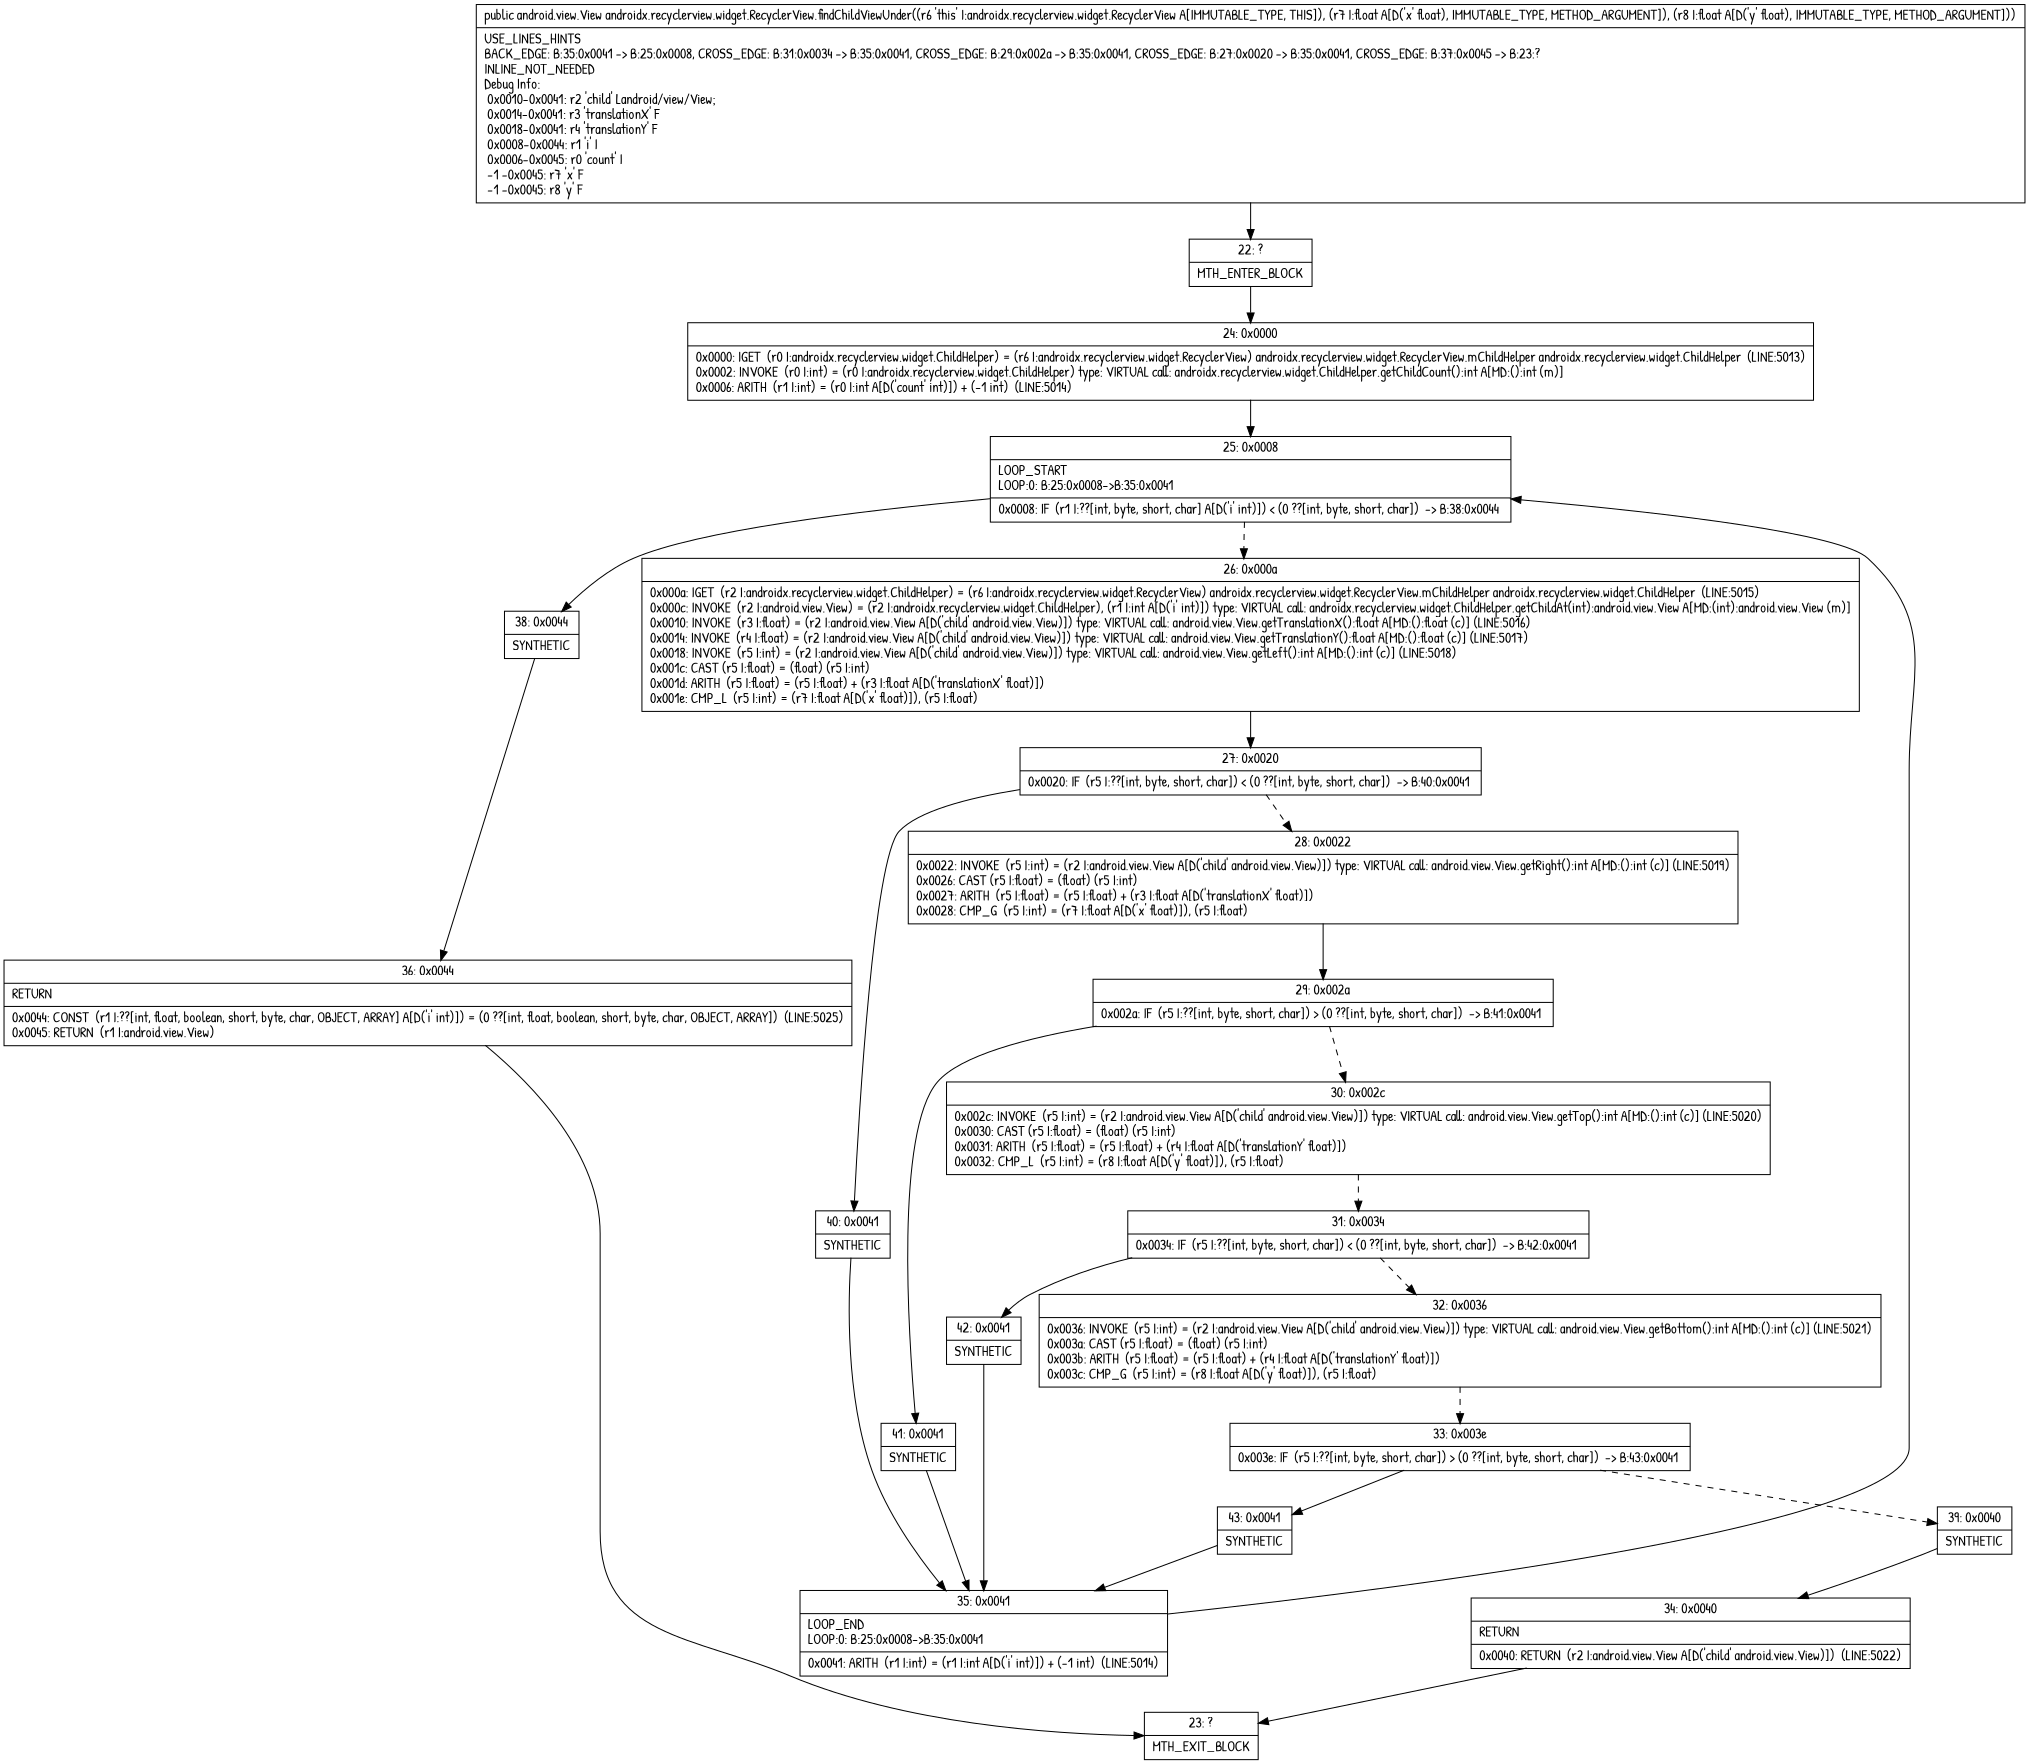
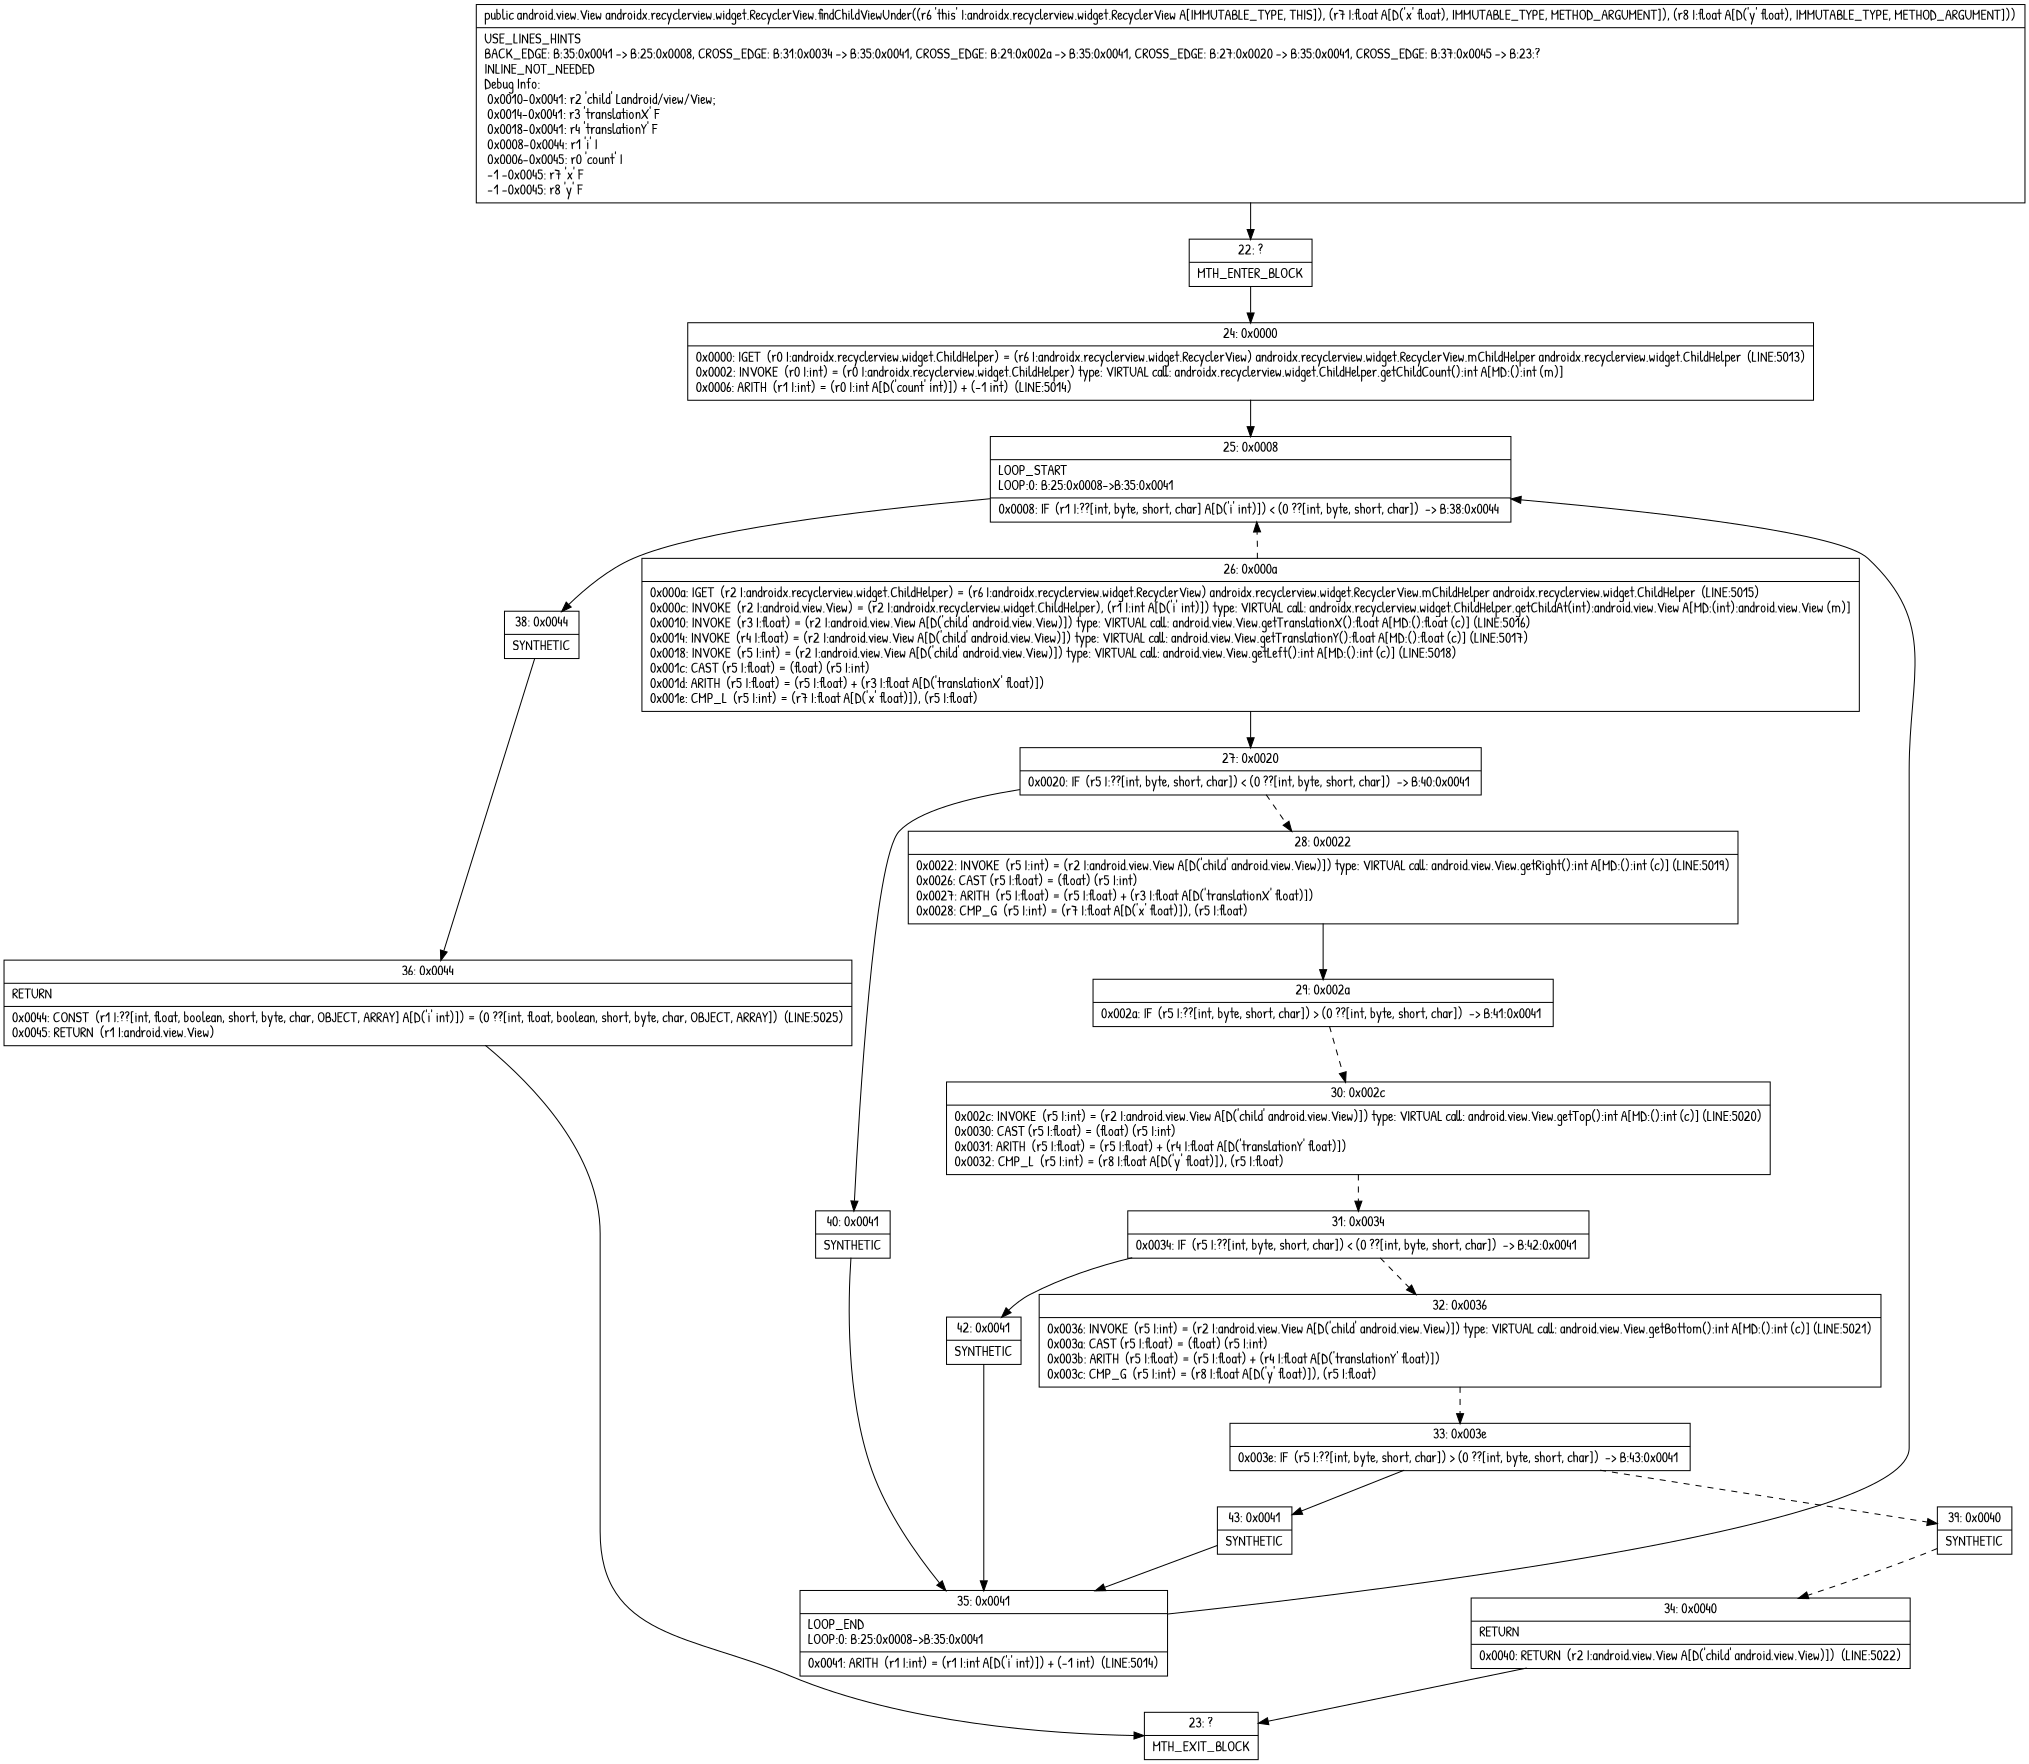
(1244, 535) -> (1257, 545)
(918, 1447) -> none
(1873, 1573) -> (1873, 1573)
